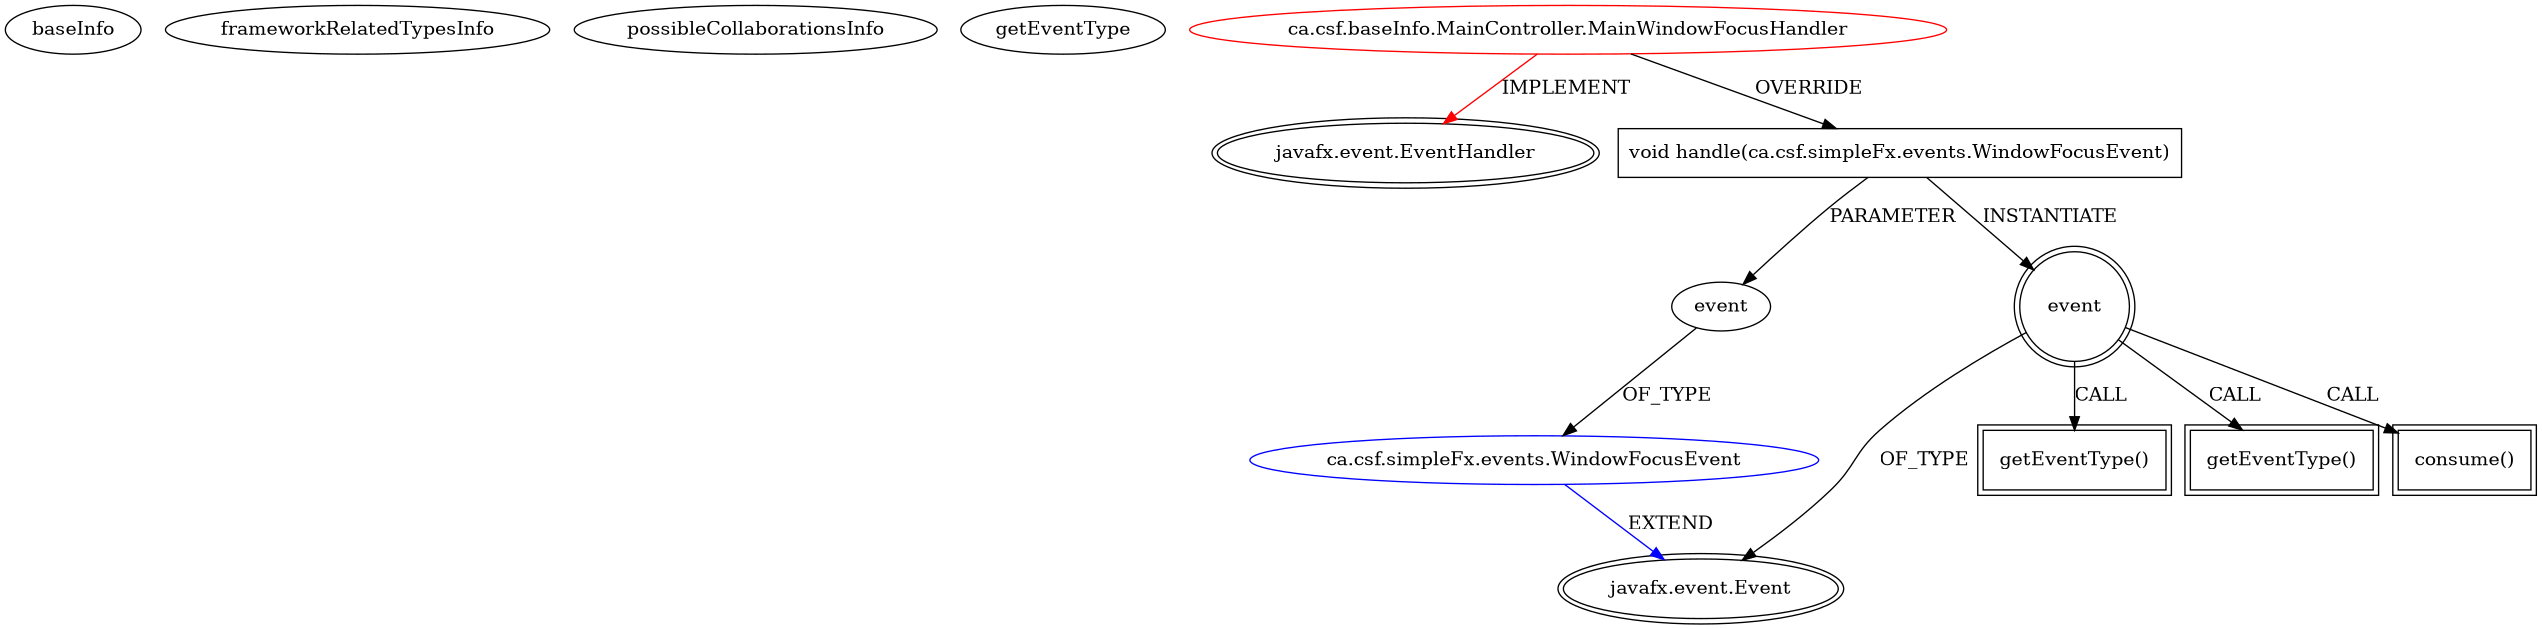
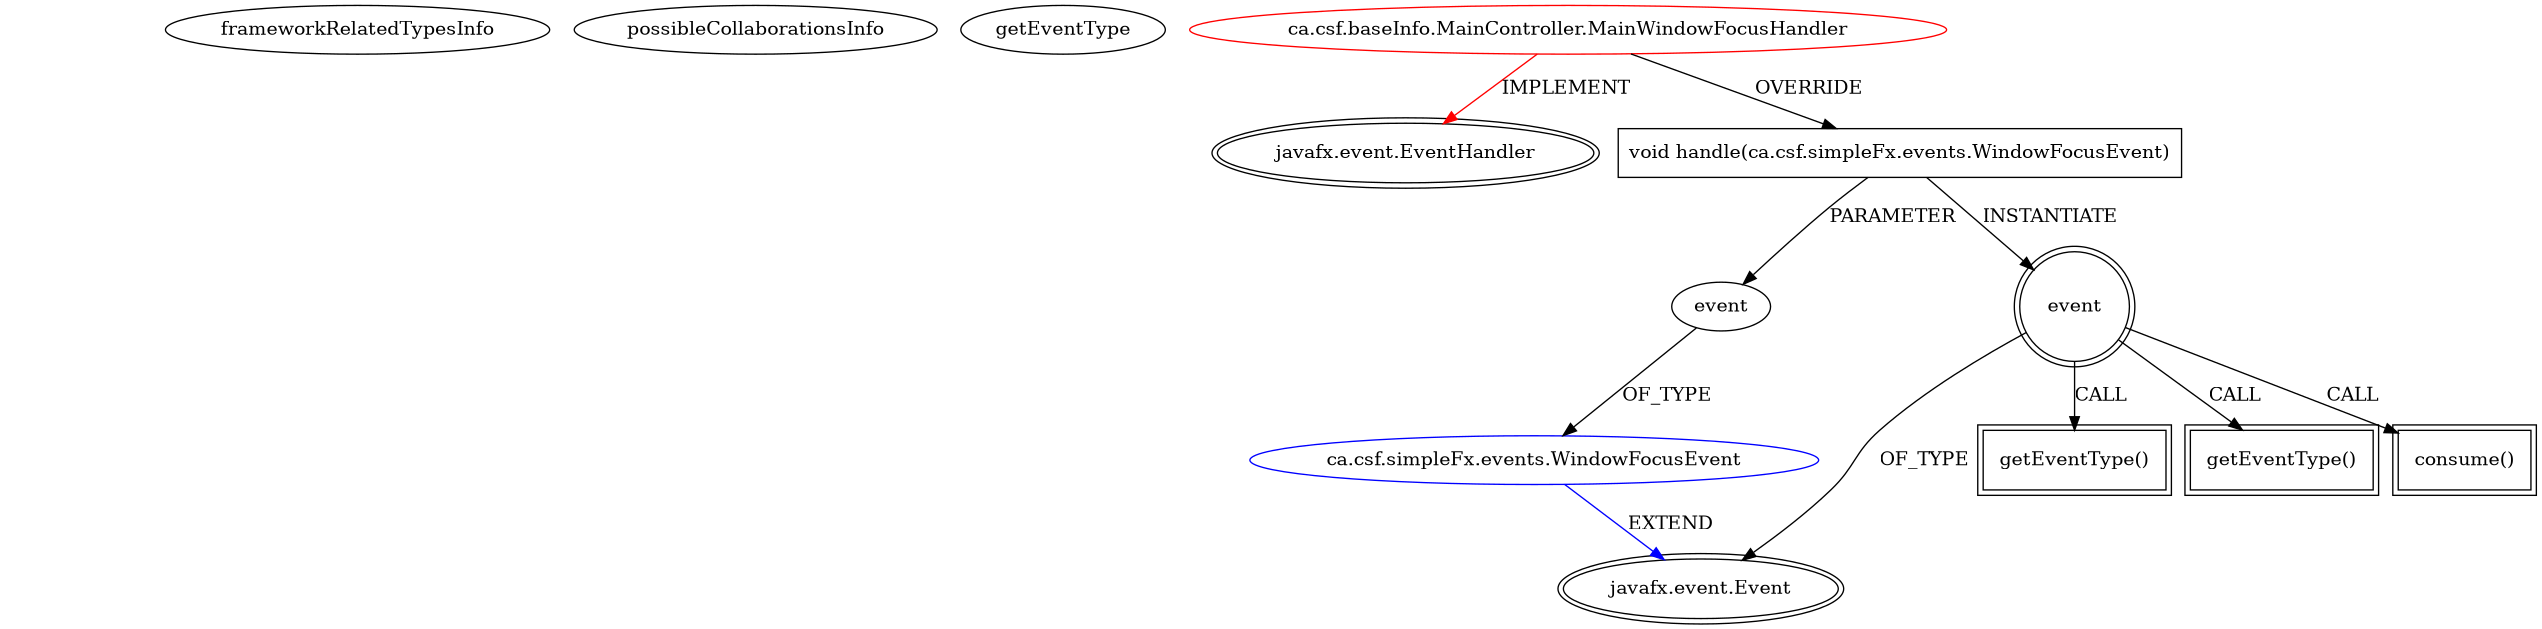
(73, 30) -> none
